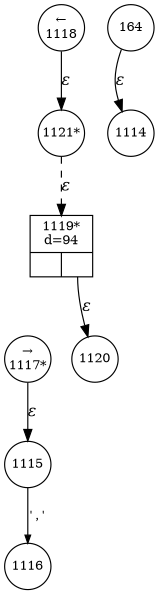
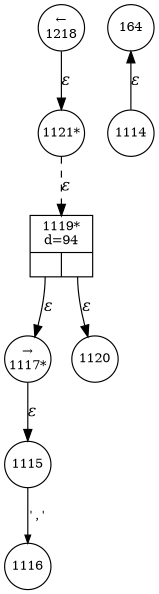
(61, 28) -> (61, 28)
(115, 75) -> (131, 86)
none -> (43, 301)
